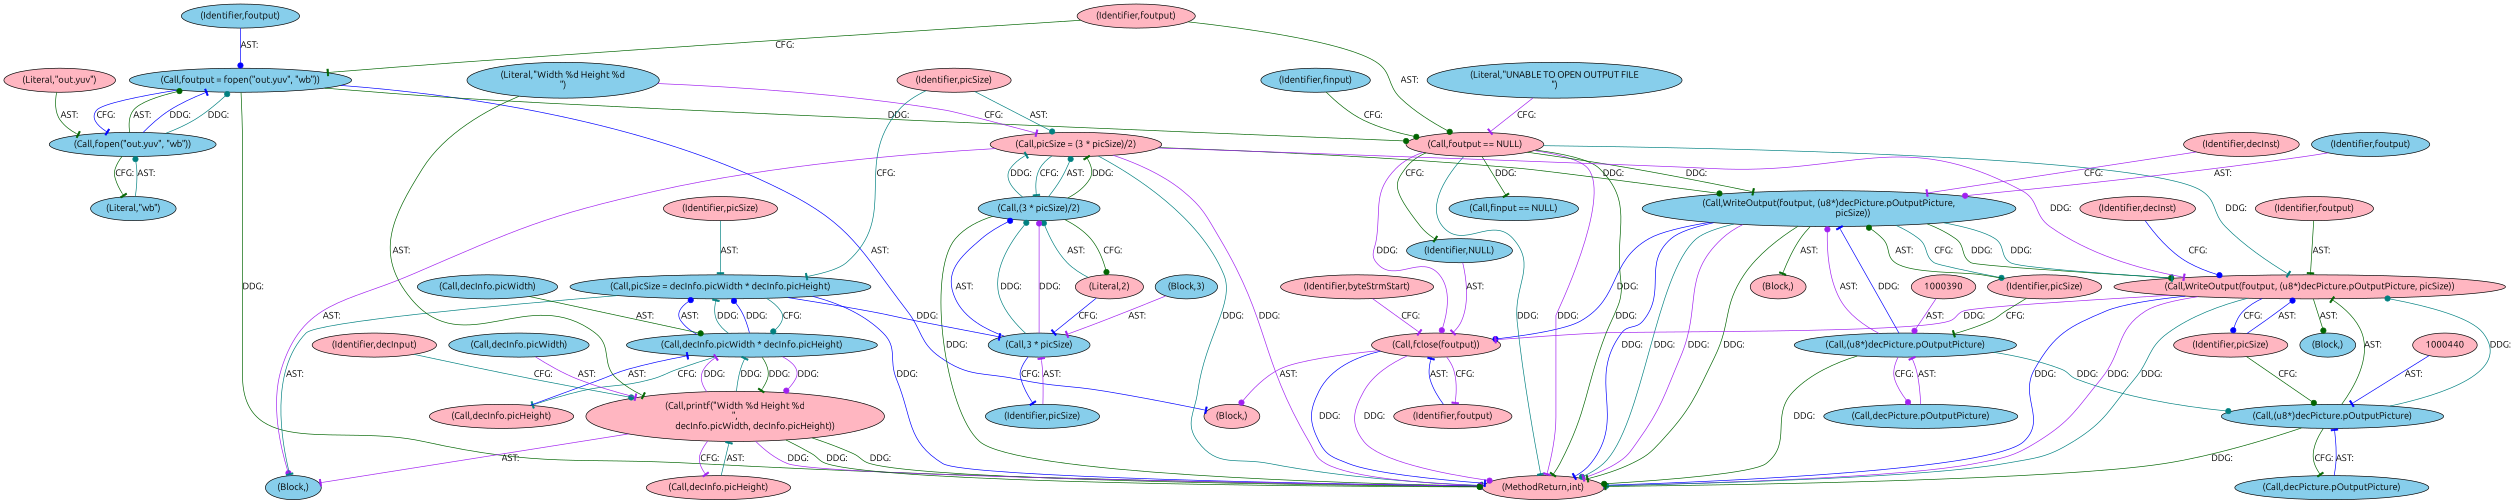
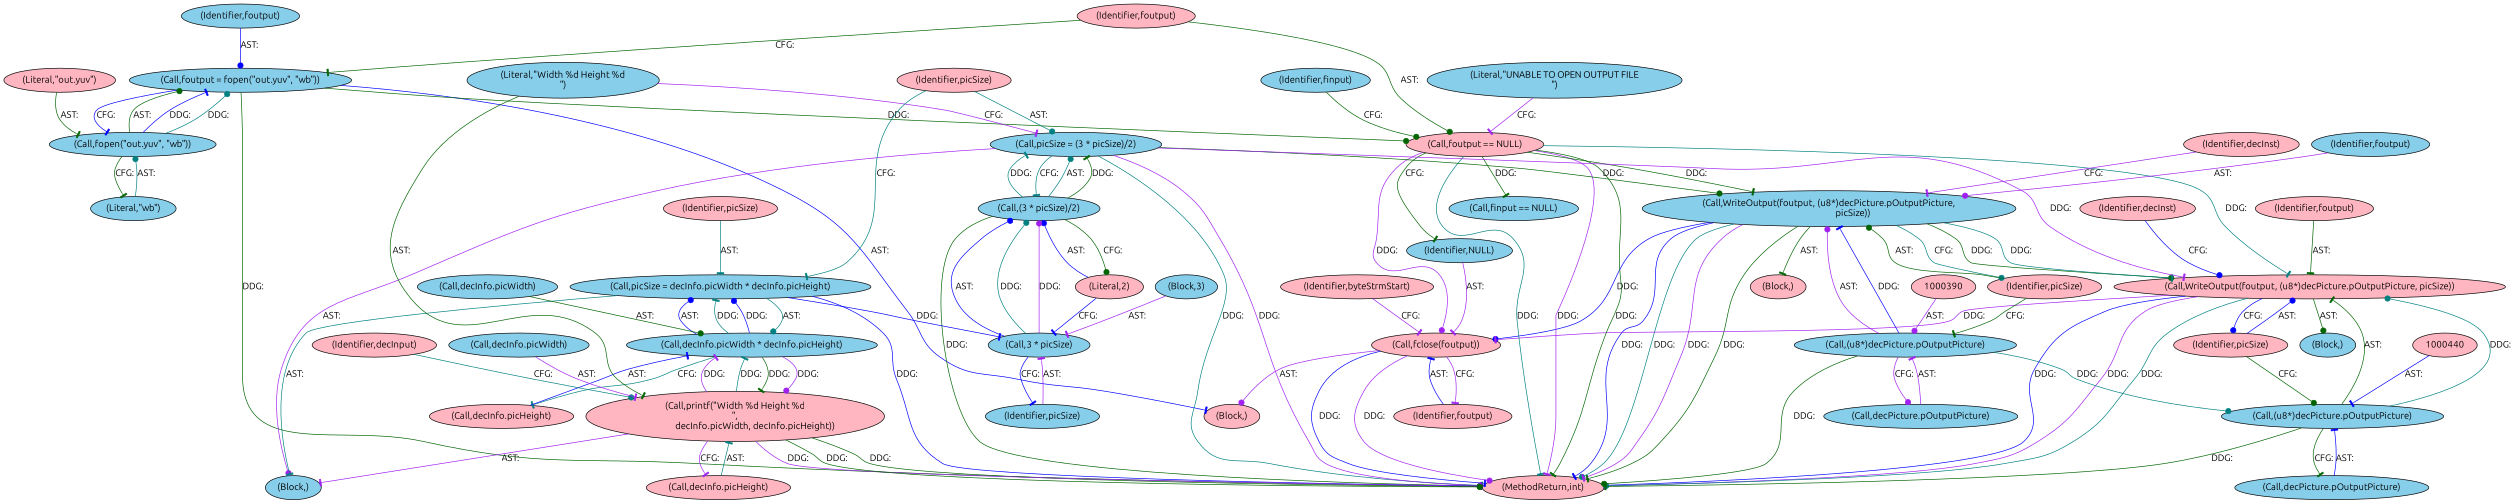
(1076, 144) -> (1076, 144)
(1061, 256) -> (1061, 256)
(793, 316) -> (793, 316)
